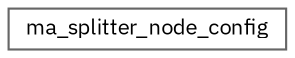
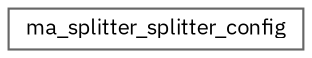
(147, 29) -> (156, 29)
